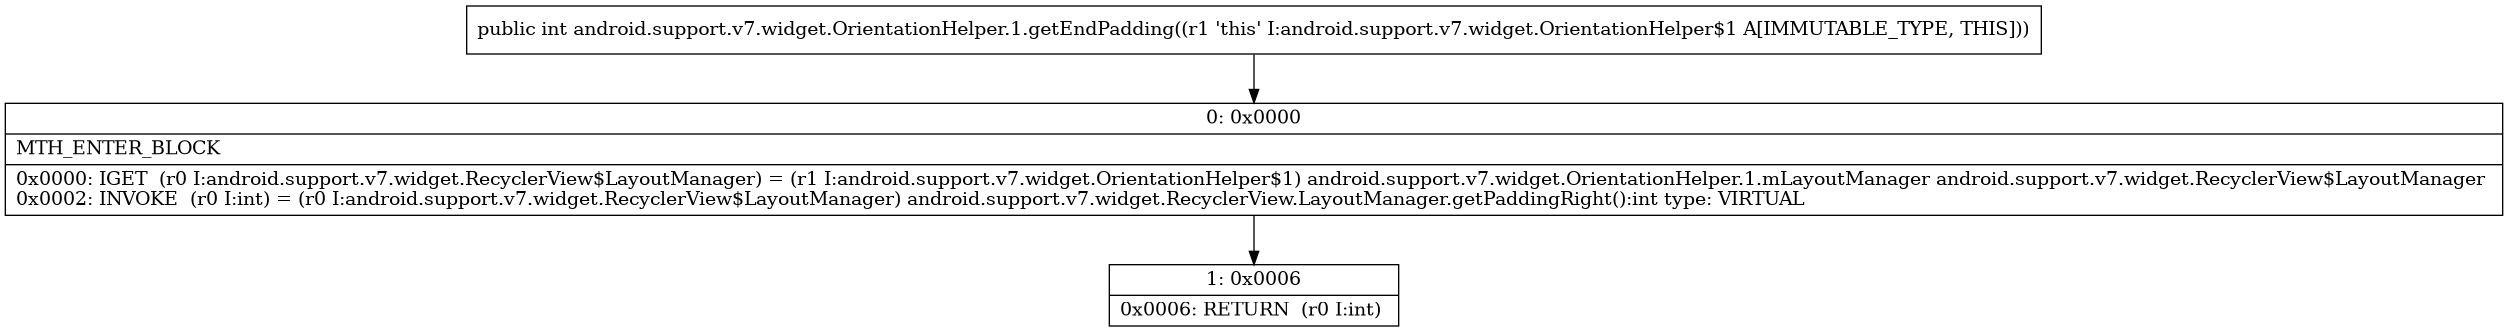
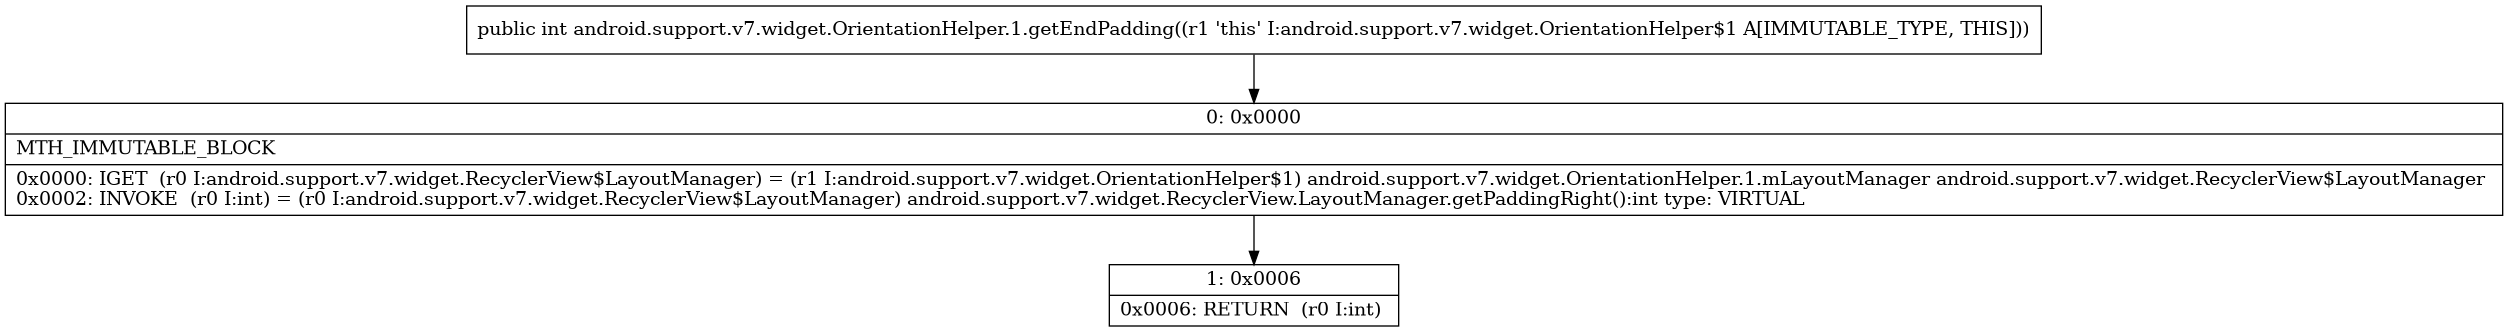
(119, 149) -> (146, 149)
